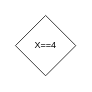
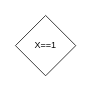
(45, 45) -> (45, 45)
